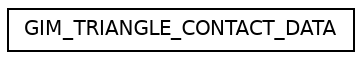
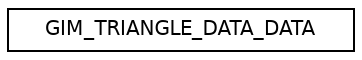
(181, 30) -> (181, 30)
